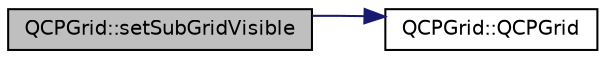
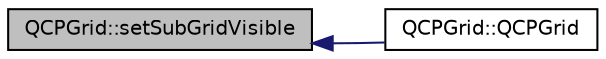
(338, 16) -> (359, 43)
